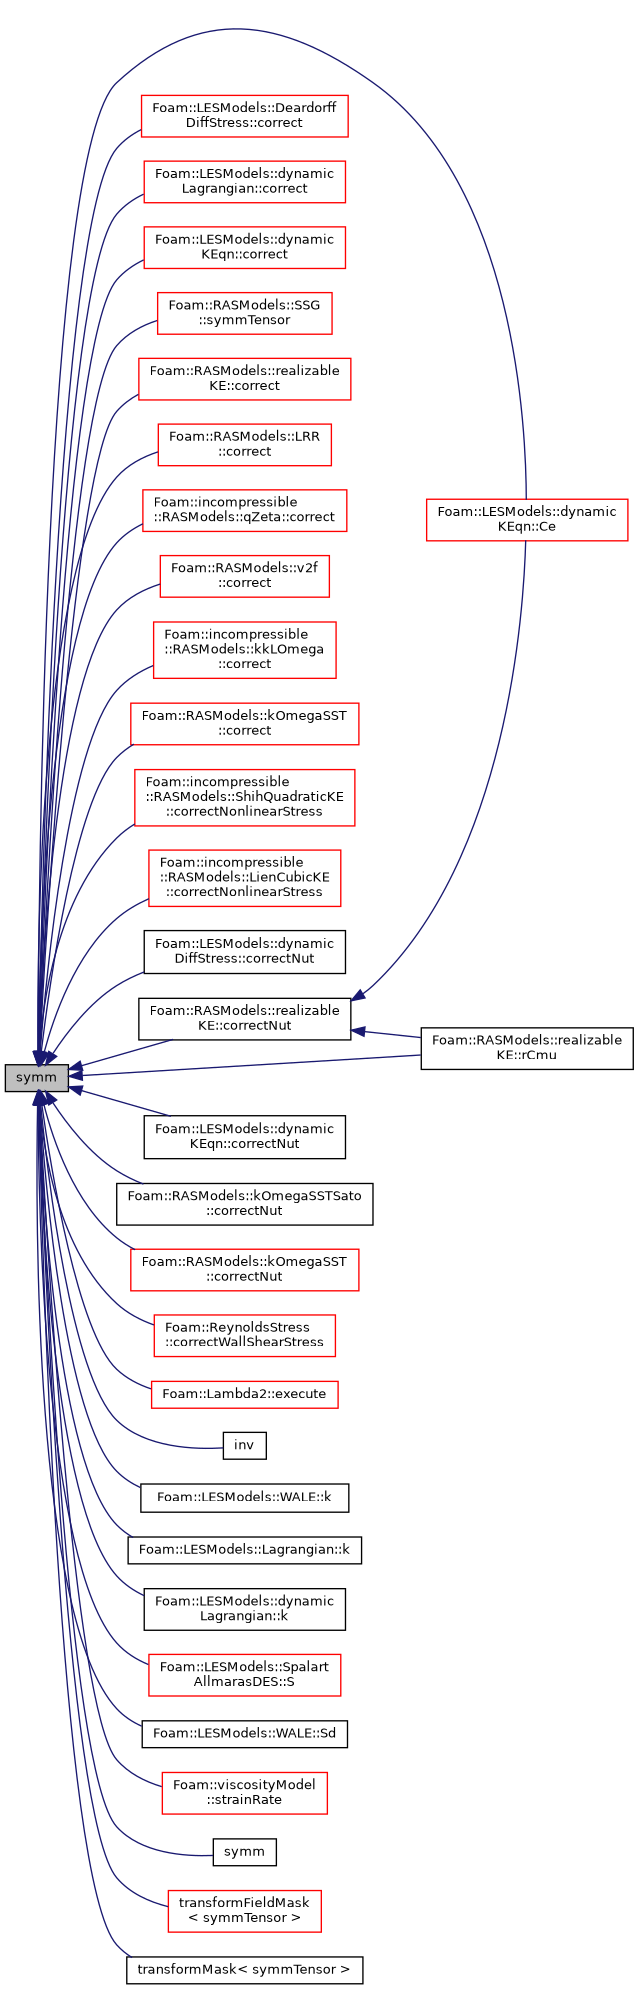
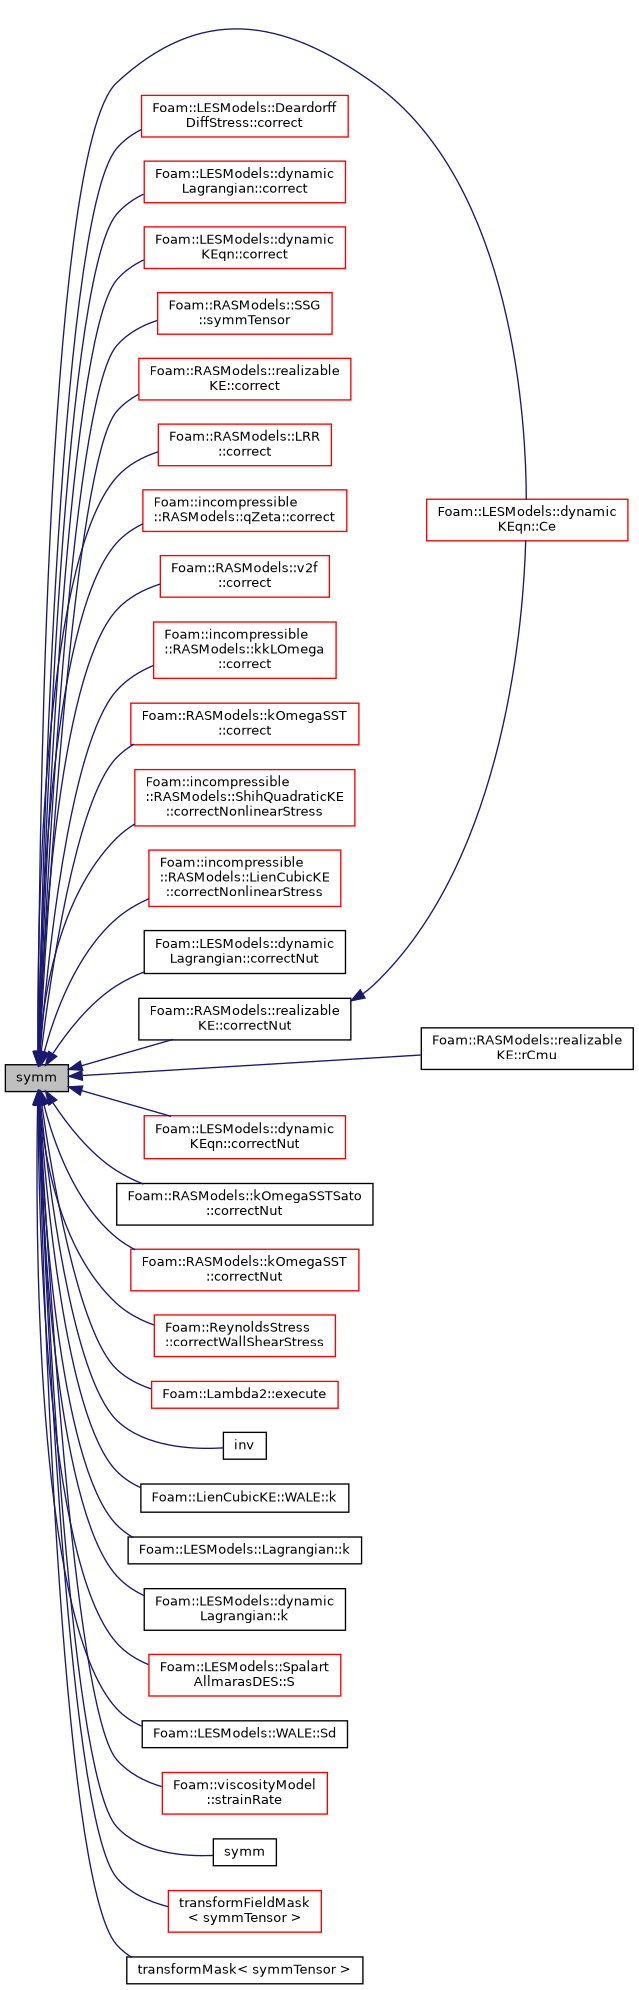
(245, 952) -> (245, 952)
(393, 1035) -> none
(245, 1137) -> (245, 1137)
(245, 1498) -> (245, 1498)
